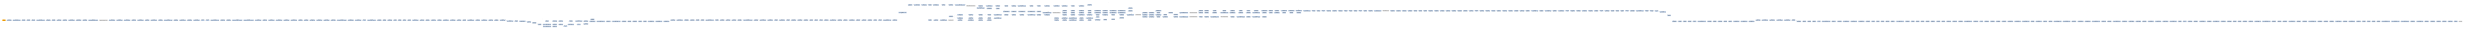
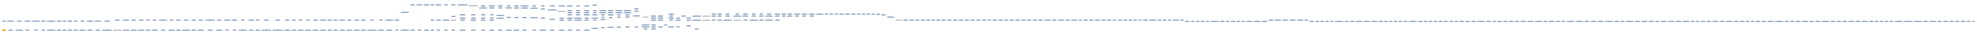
(561, 21) -> none
